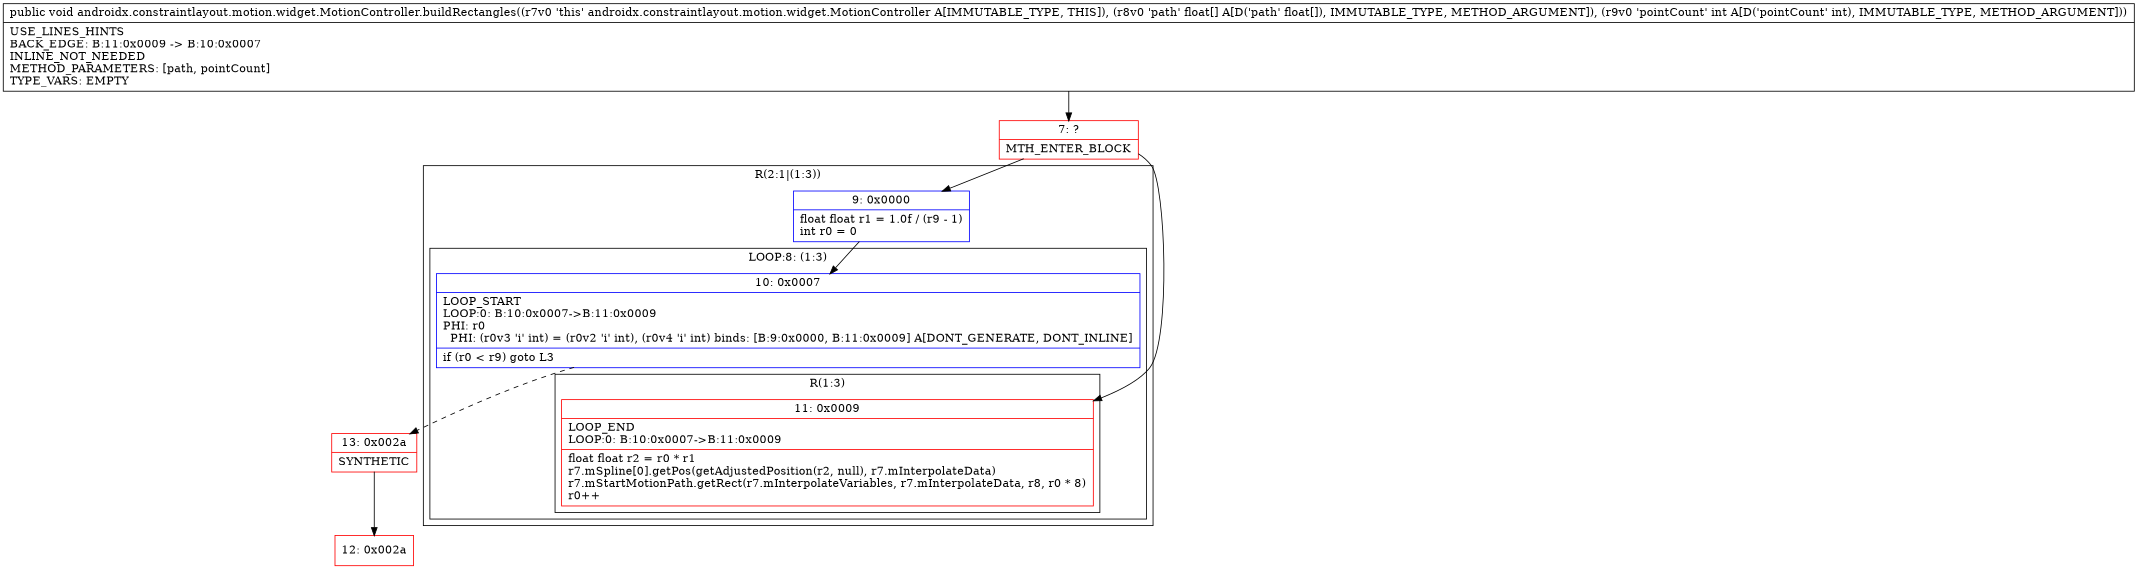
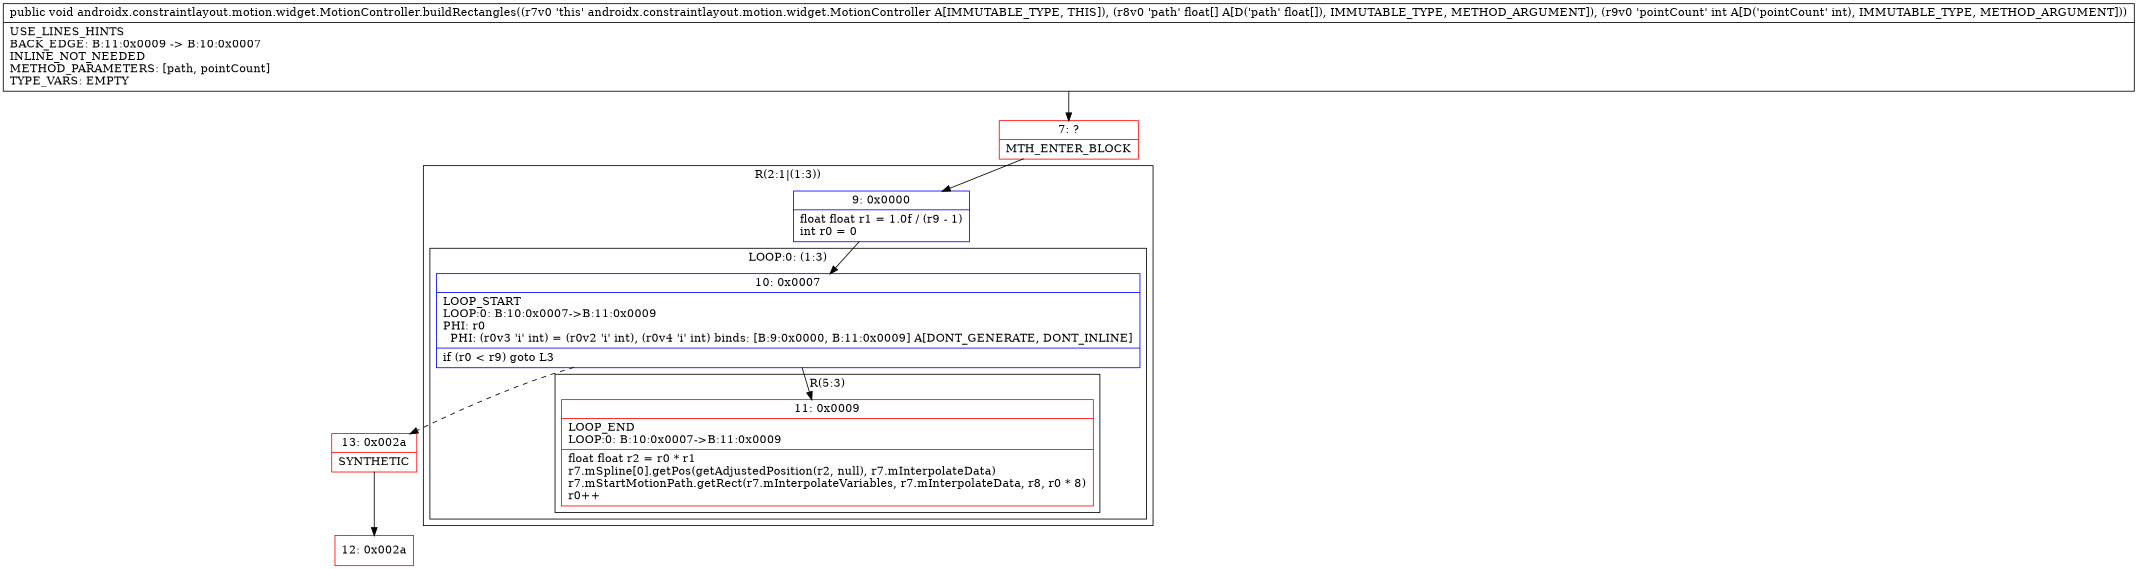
(788, 258) -> (788, 258)
(1164, 287) -> (806, 380)
(827, 384) -> (827, 384)
